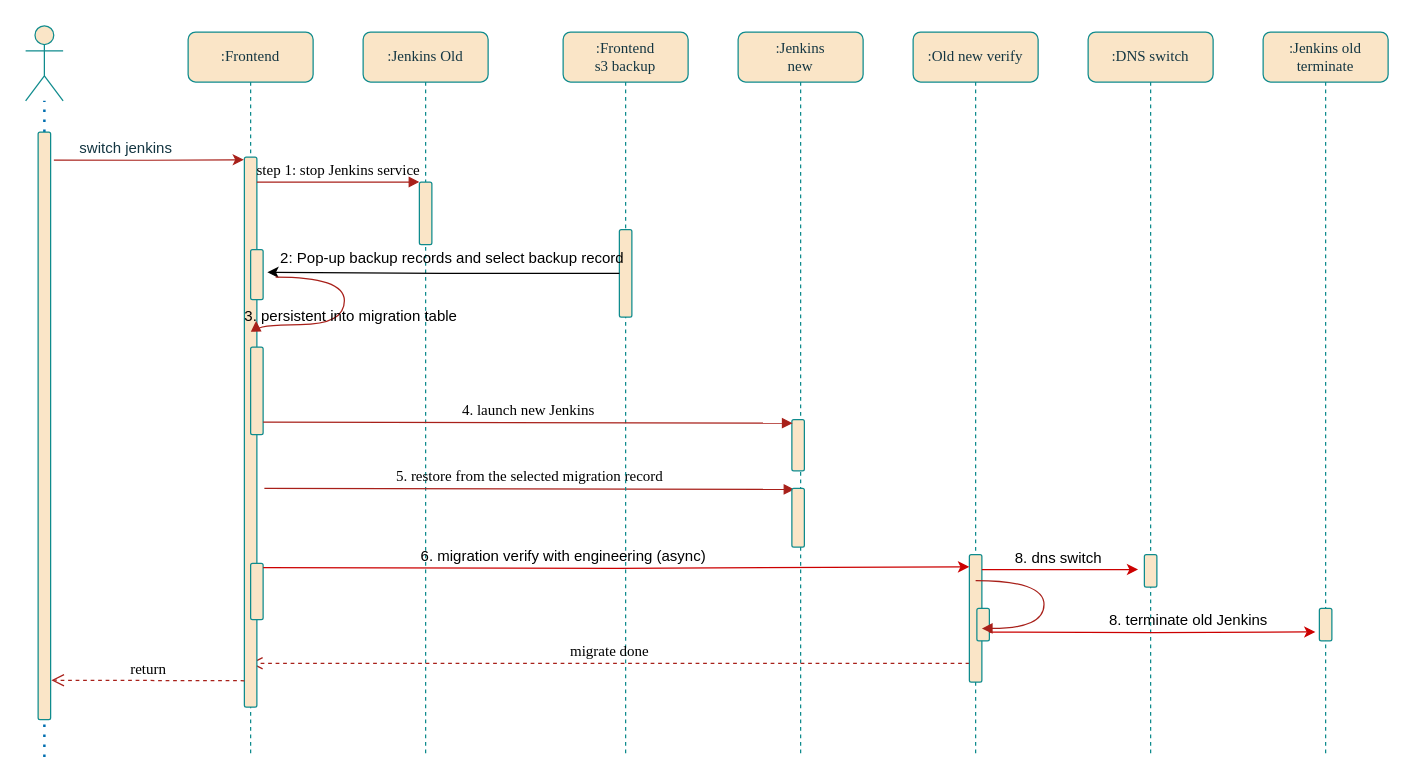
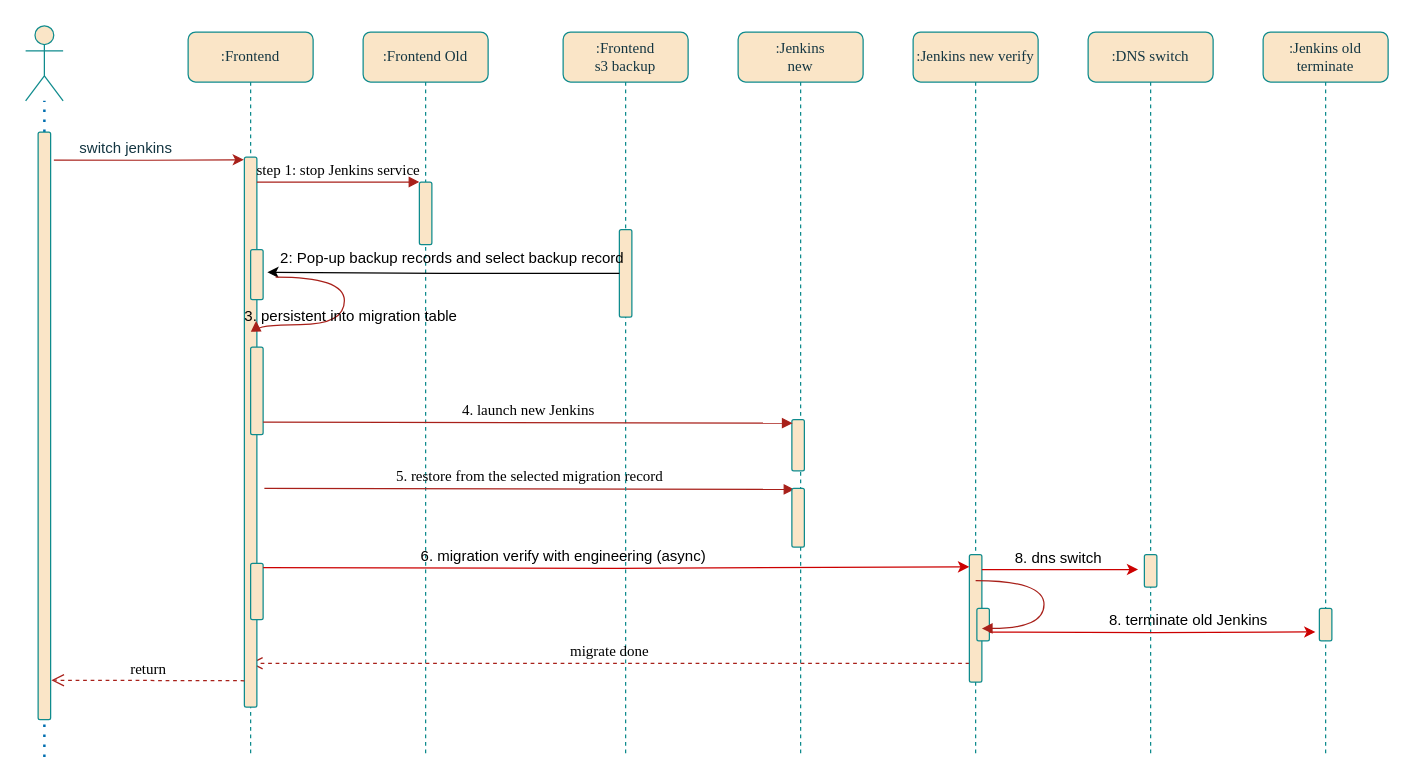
(426, 57) -> (426, 57)
(976, 57) -> (976, 57)
